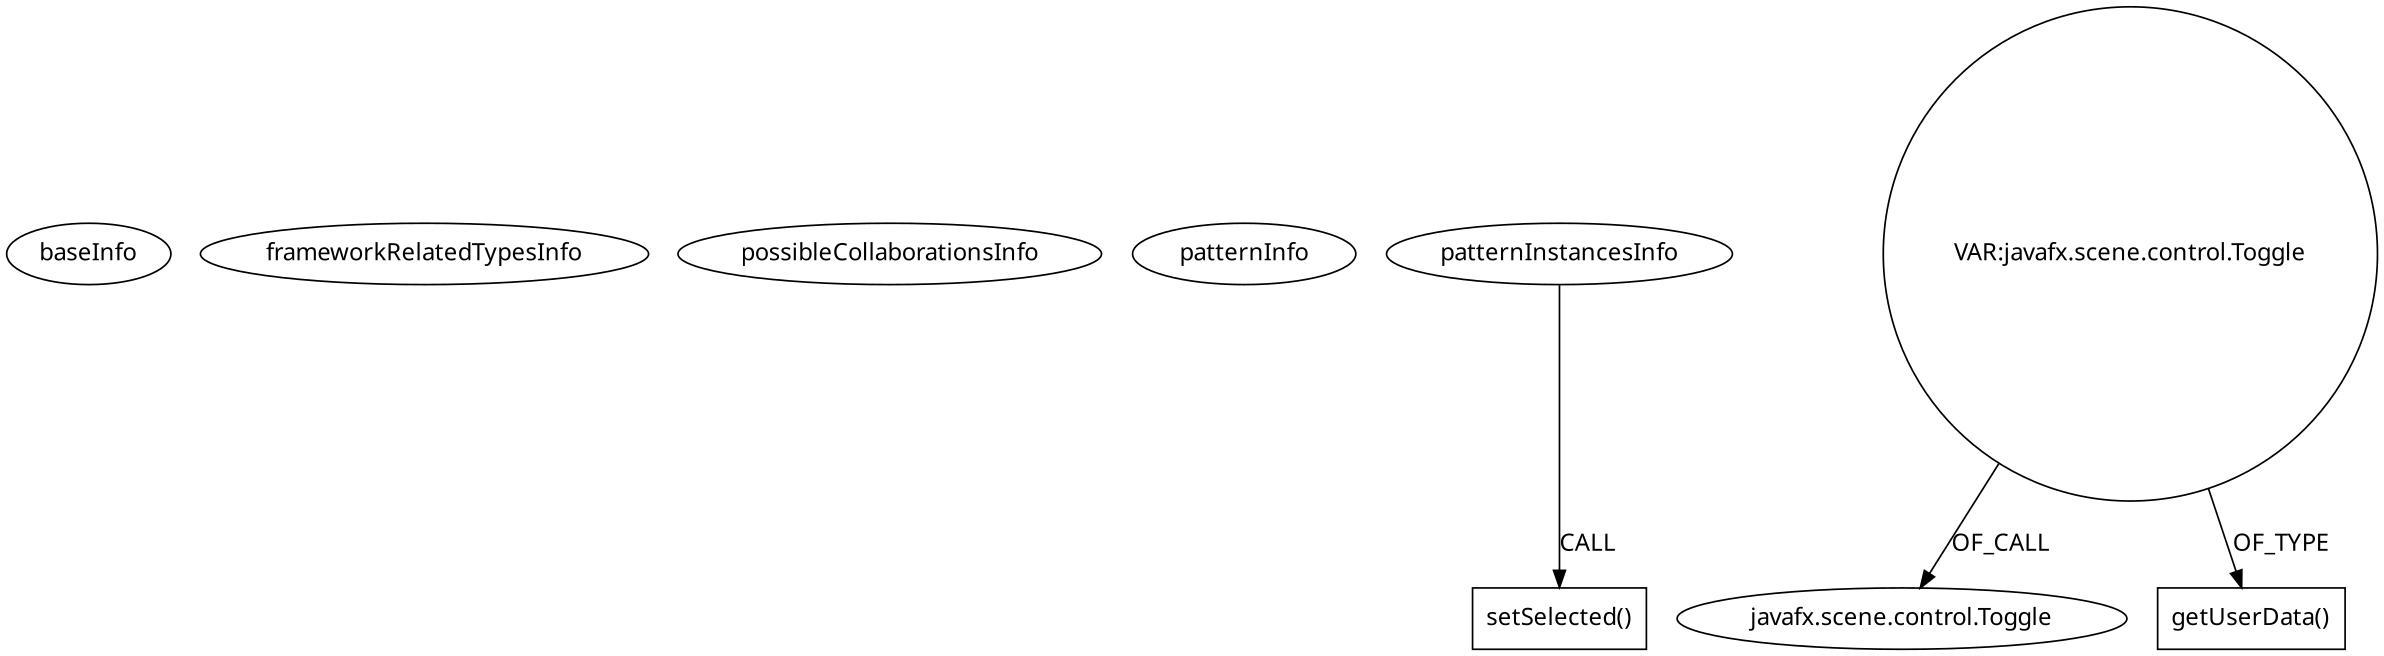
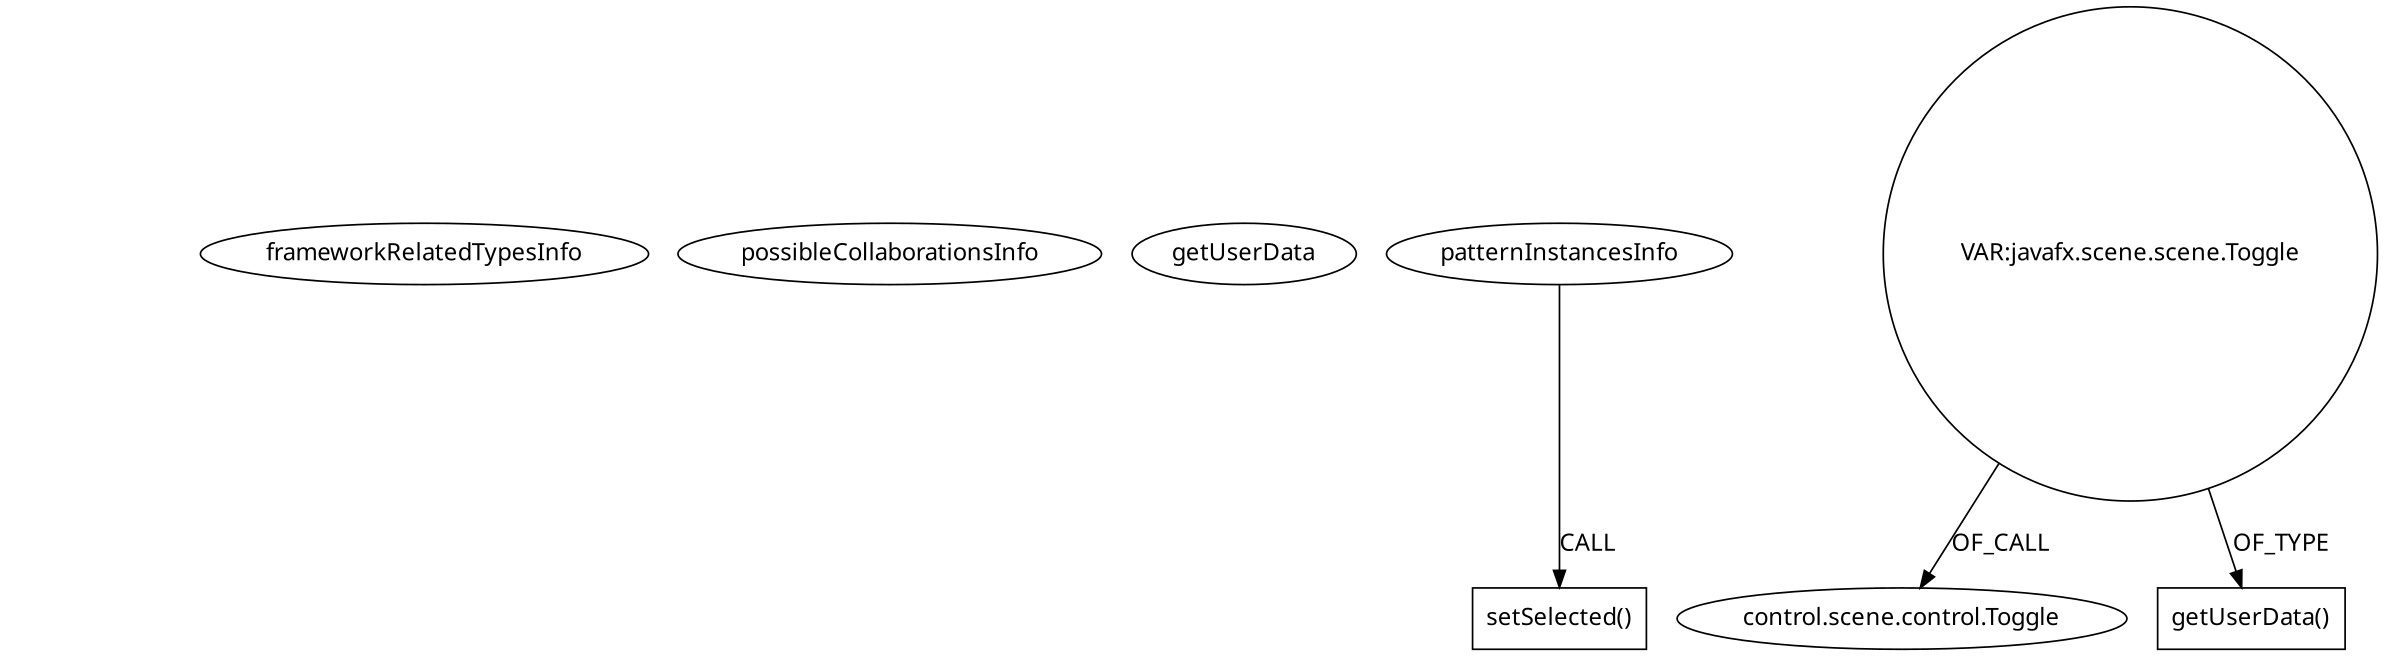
(89, 254) -> none
(1244, 254) -> (1244, 254)
(2130, 254) -> (2130, 254)
(1902, 619) -> (1902, 619)
